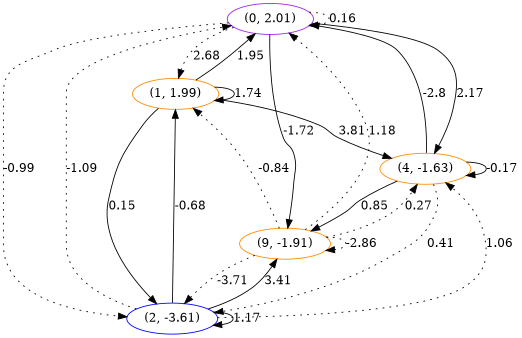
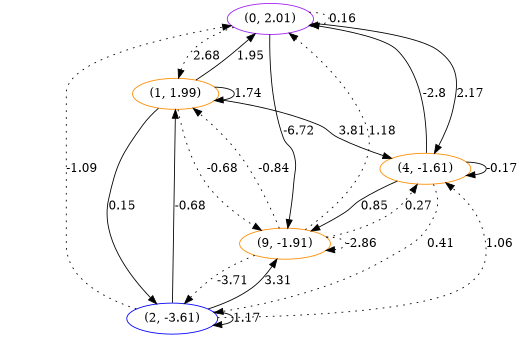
(3, 118) -> none
(299, 131) -> (299, 131)
(425, 169) -> (425, 169)
none -> (202, 177)
(278, 281) -> (278, 281)
